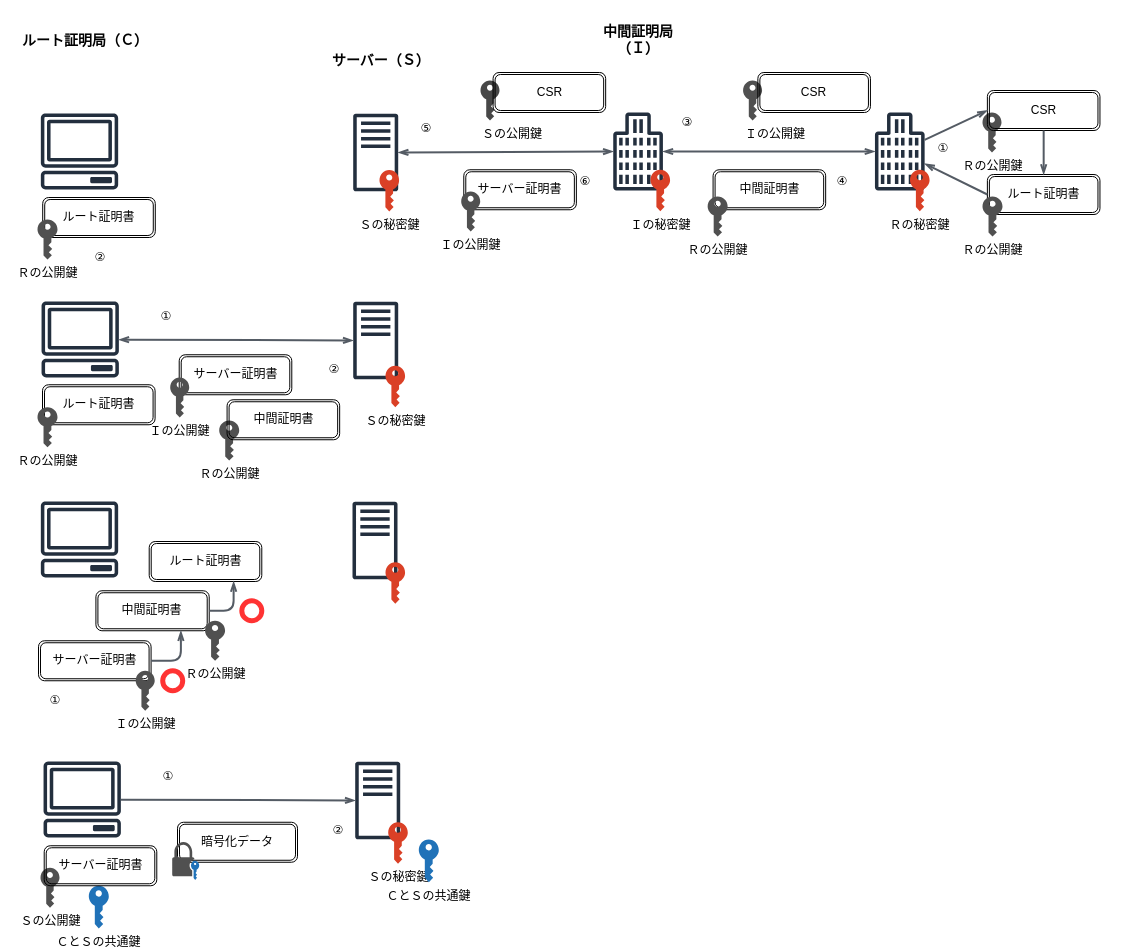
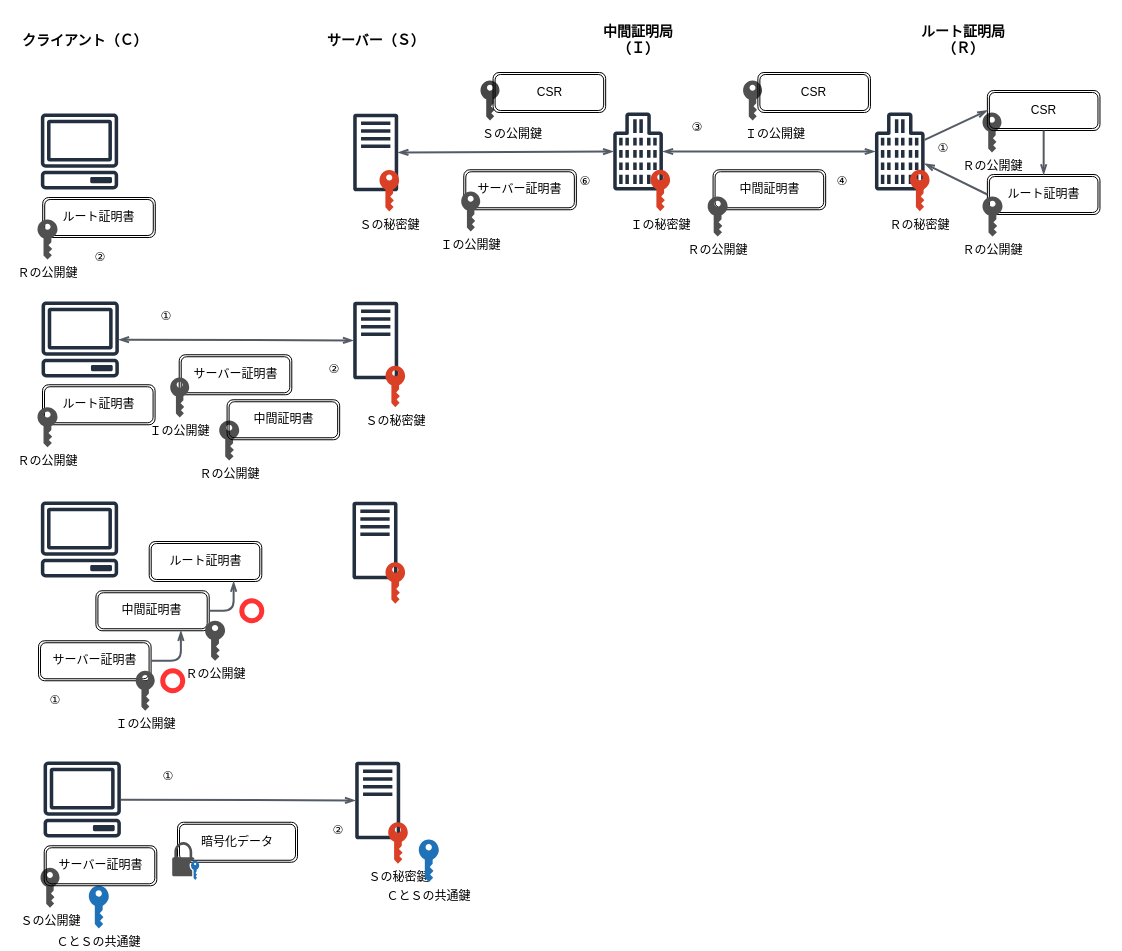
none -> (963, 40)
(83, 41) -> (83, 41)
(380, 61) -> (375, 41)
(688, 123) -> (698, 128)
(427, 129) -> none
